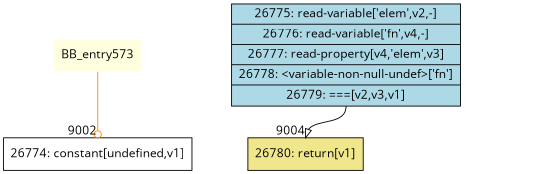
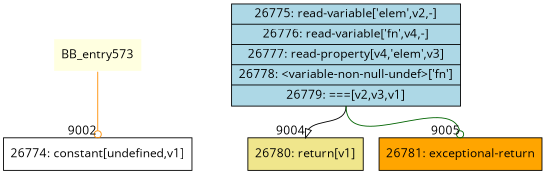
none -> (461, 154)
